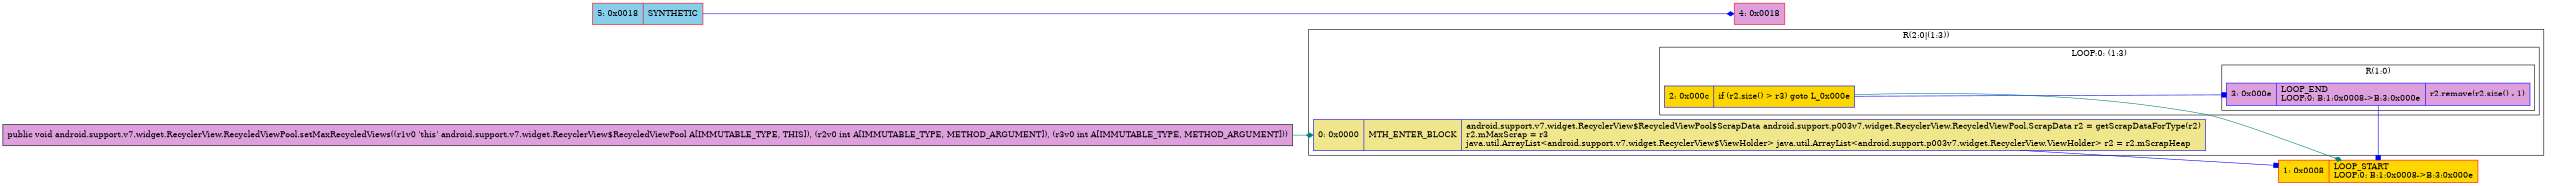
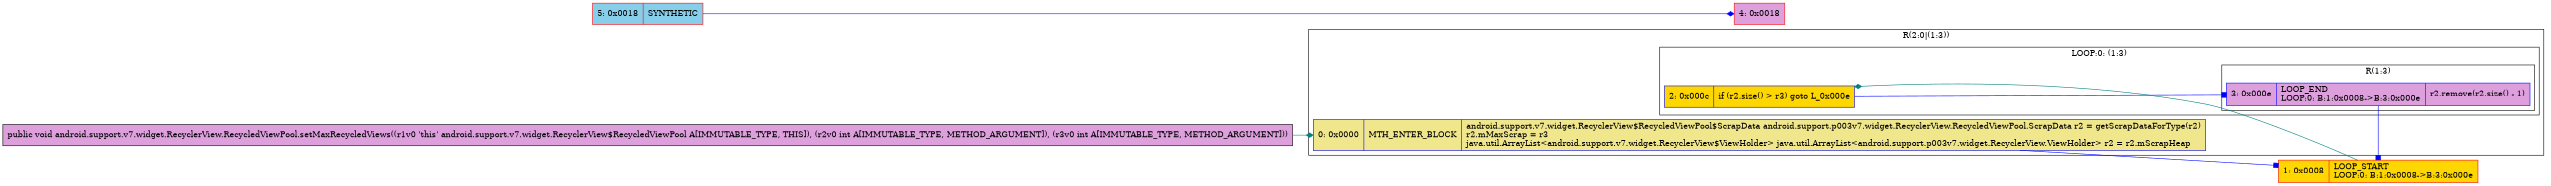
(2378, 72) -> (2378, 72)
(2099, 100) -> (2115, 91)
